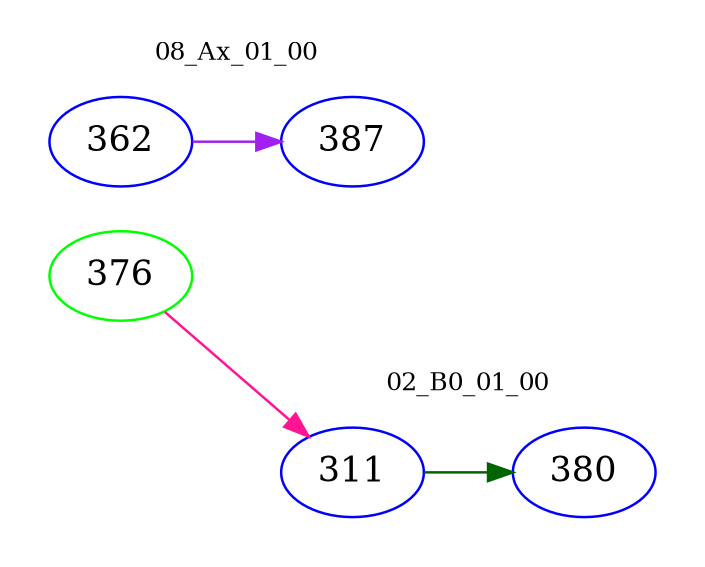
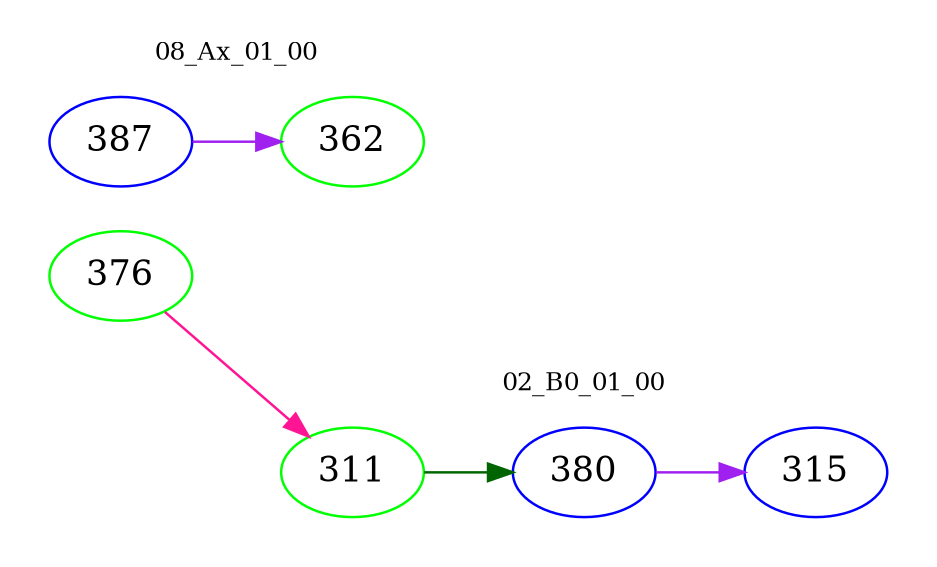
(121, 142) -> (353, 142)
(224, 142) -> (224, 142)
(353, 472) -> (353, 472)
none -> (816, 472)
